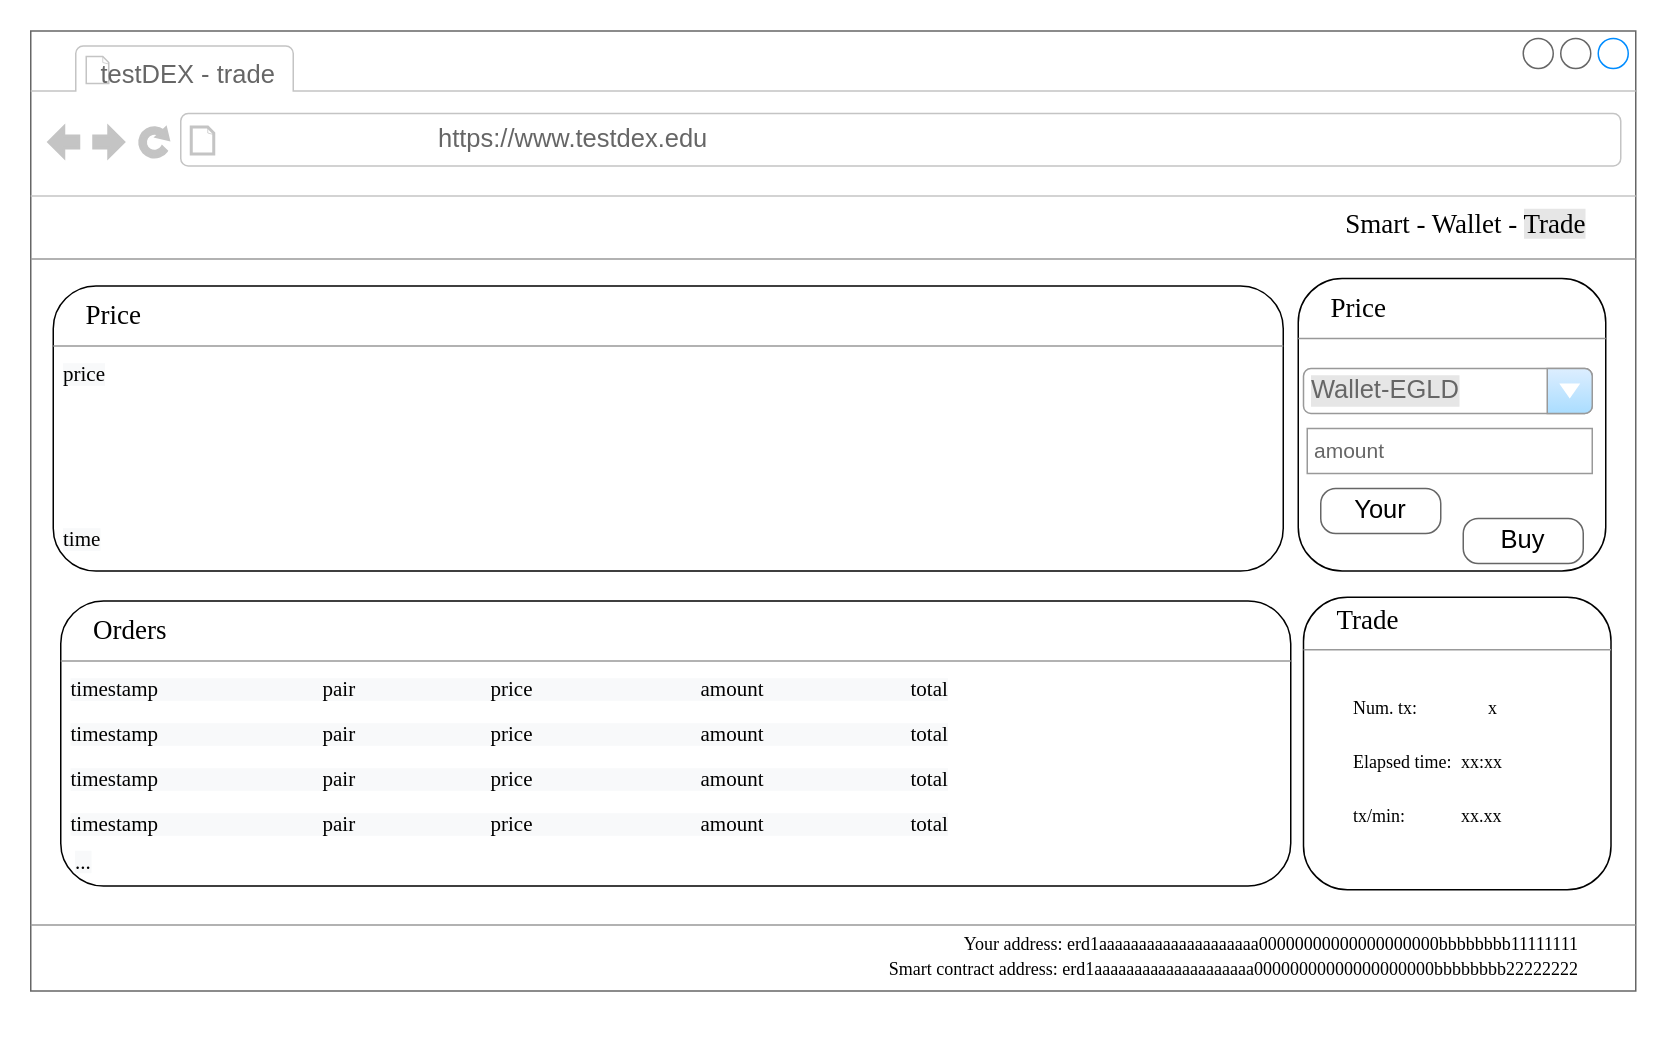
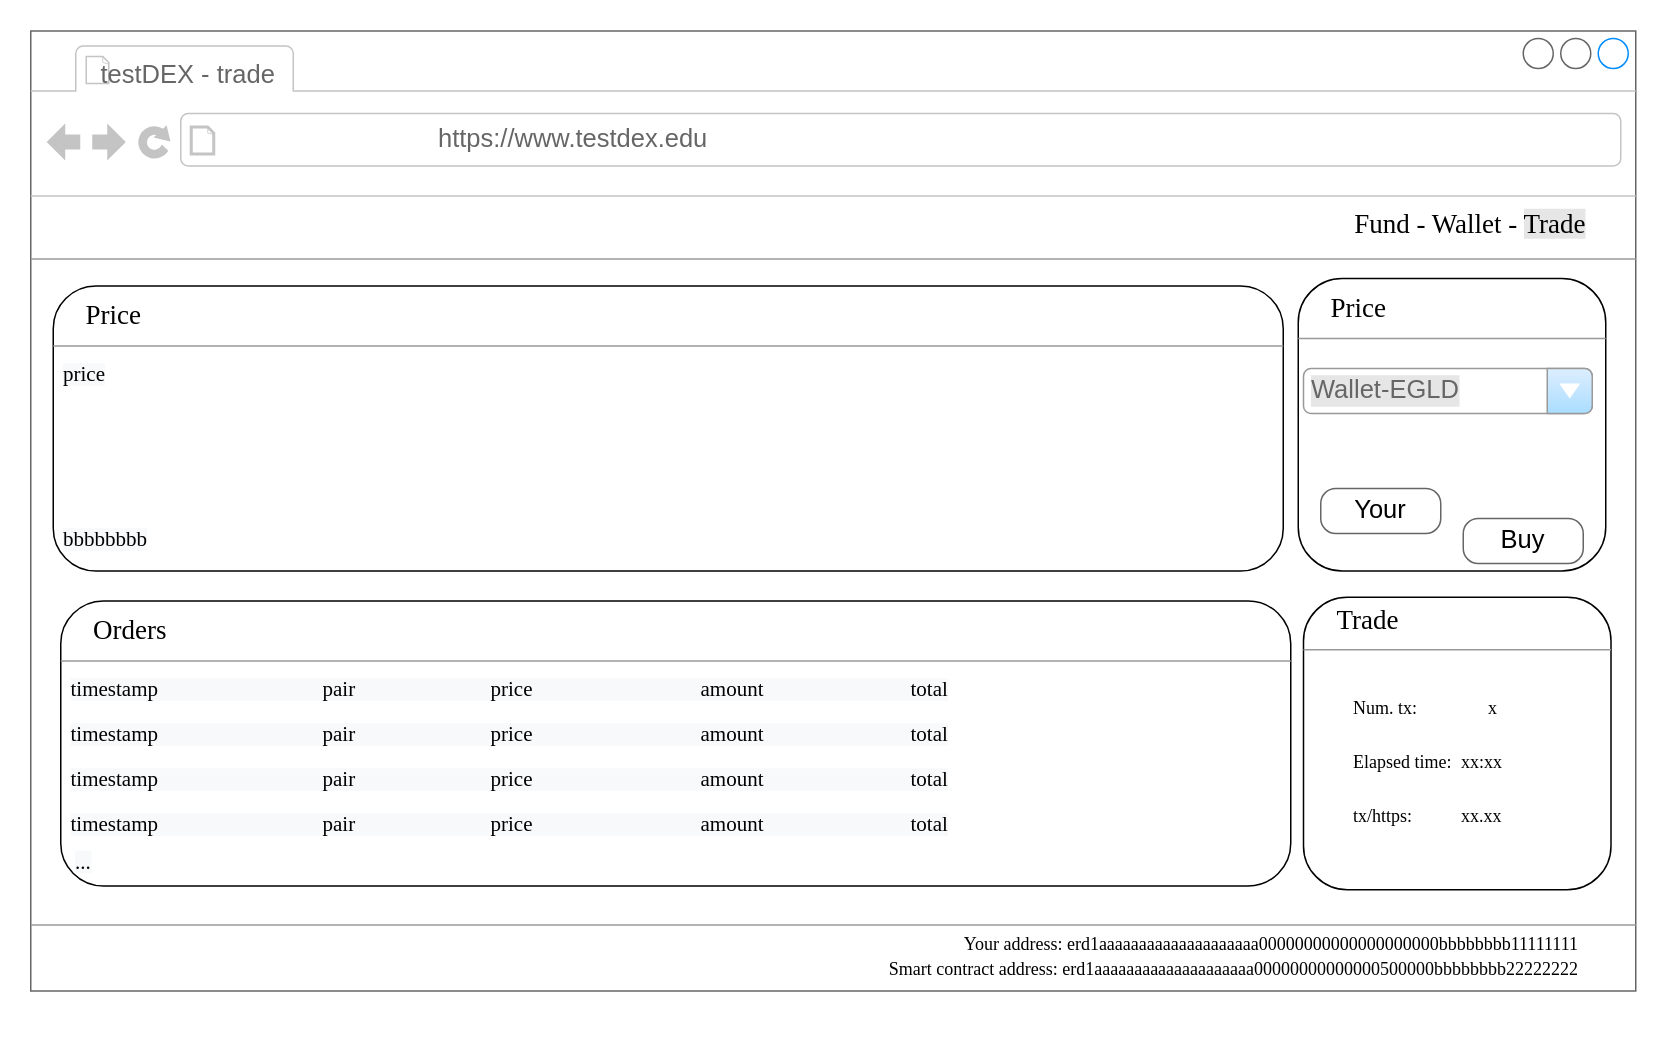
(1344, 218) -> (1357, 218)
(1450, 451) -> none
(82, 540) -> (104, 540)
(1571, 754) -> (1571, 754)
(544, 961) -> (544, 961)
